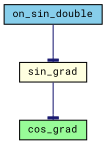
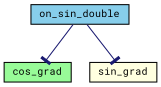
(53, 99) -> (60, 41)
